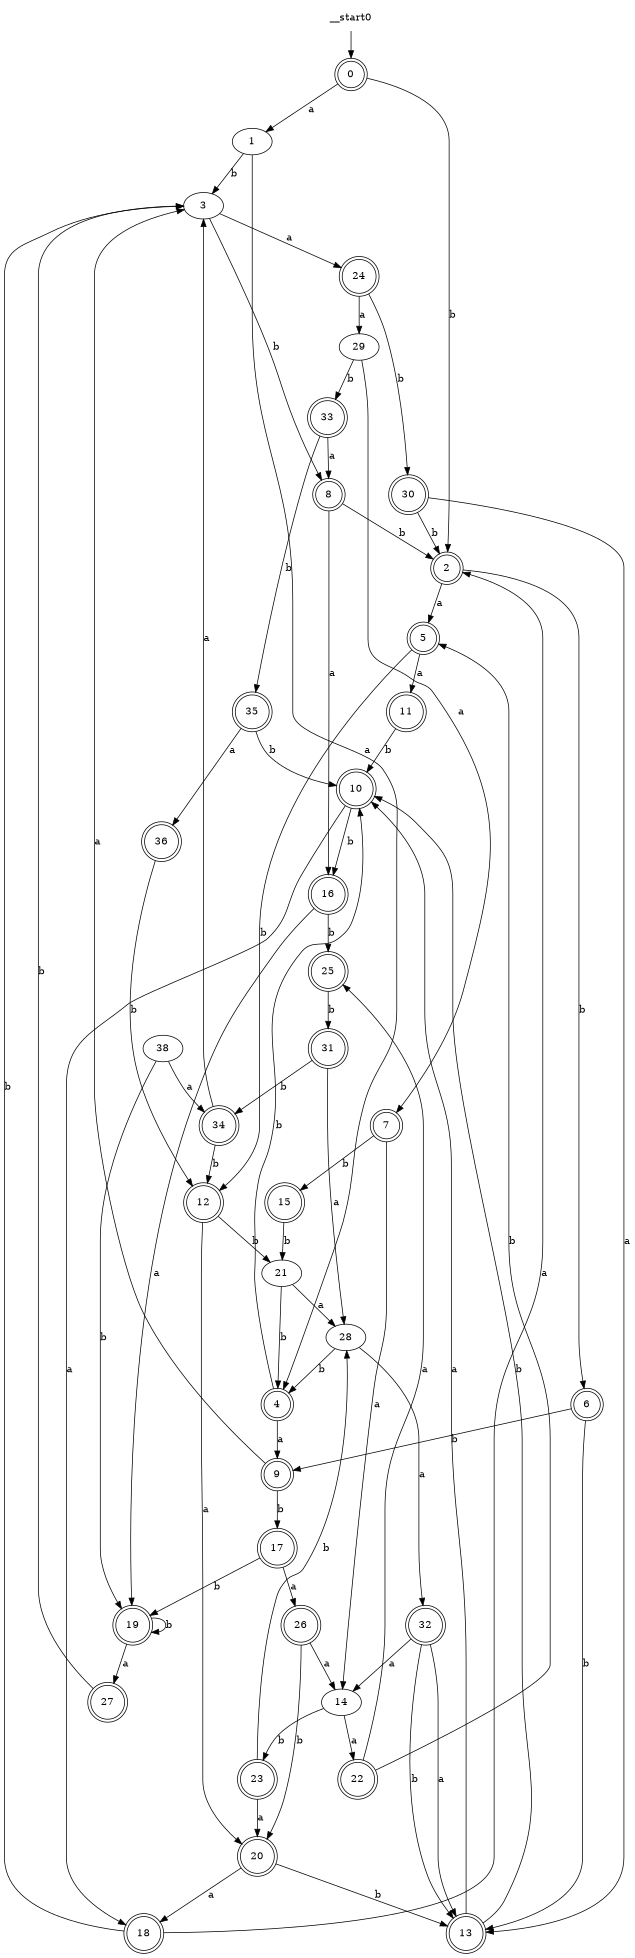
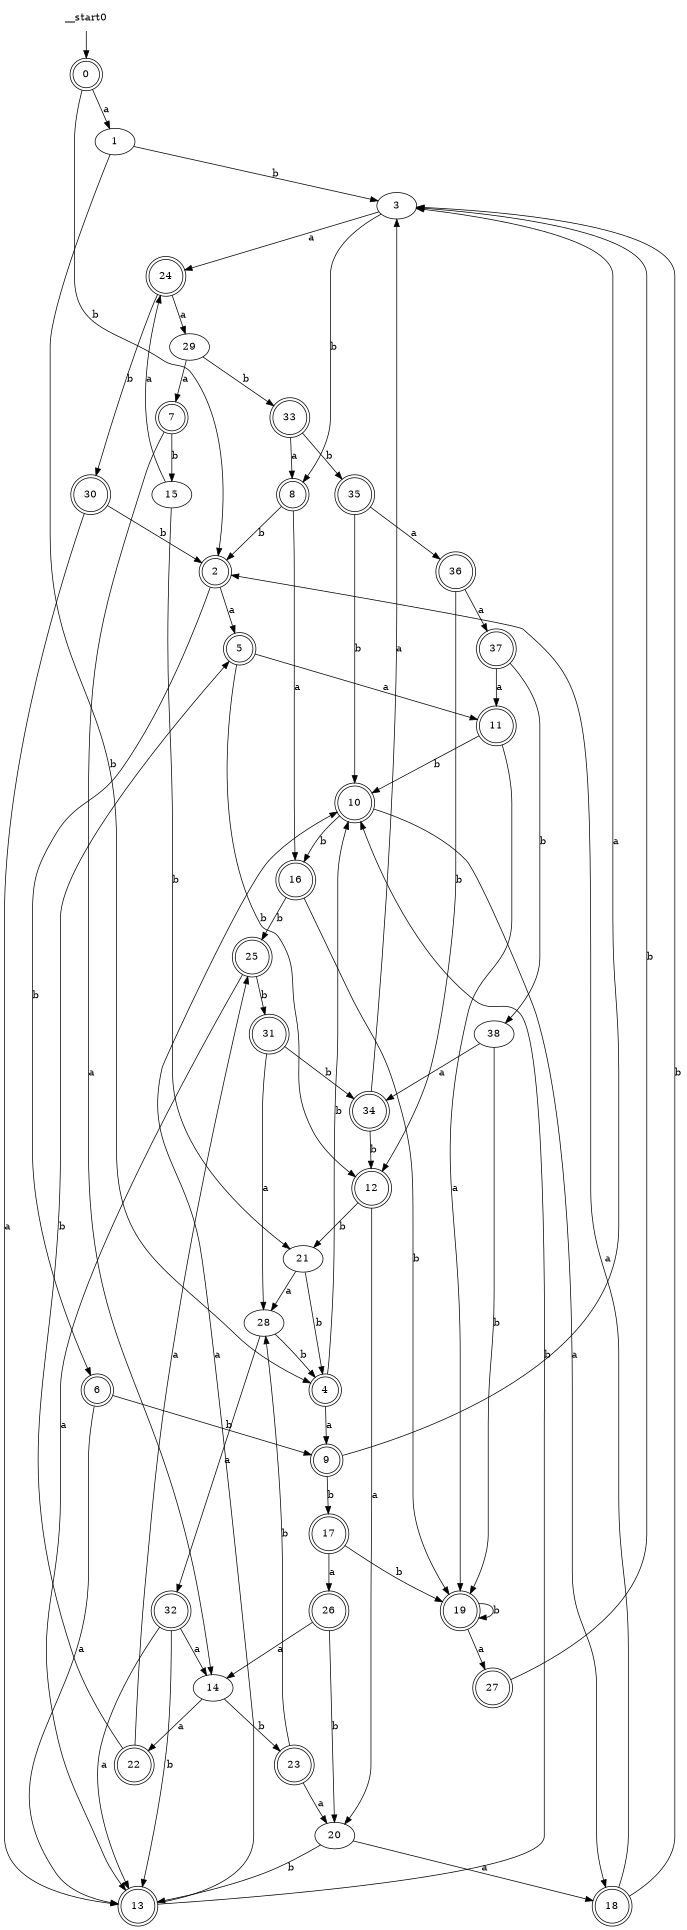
none -> (146, 393)
none -> (496, 649)
(368, 750) -> (114, 764)
none -> (450, 1157)
(285, 1203) -> (172, 495)
(157, 1273) -> (417, 1259)
none -> (60, 1417)
(586, 1664) -> (81, 1649)
(257, 1856) -> (335, 1836)
